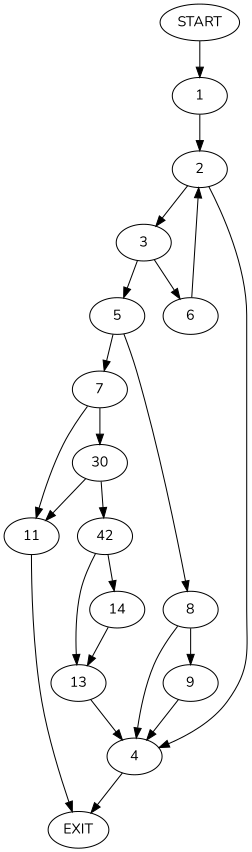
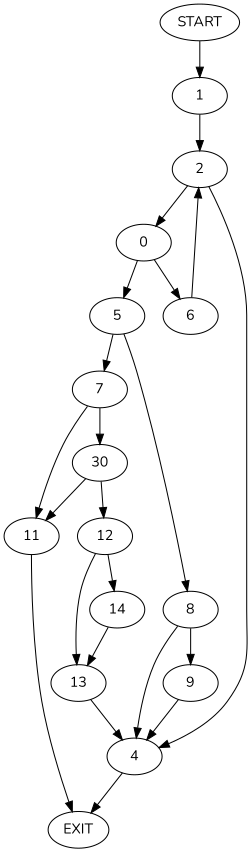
(144, 243) -> (144, 243)
(105, 536) -> (105, 536)
